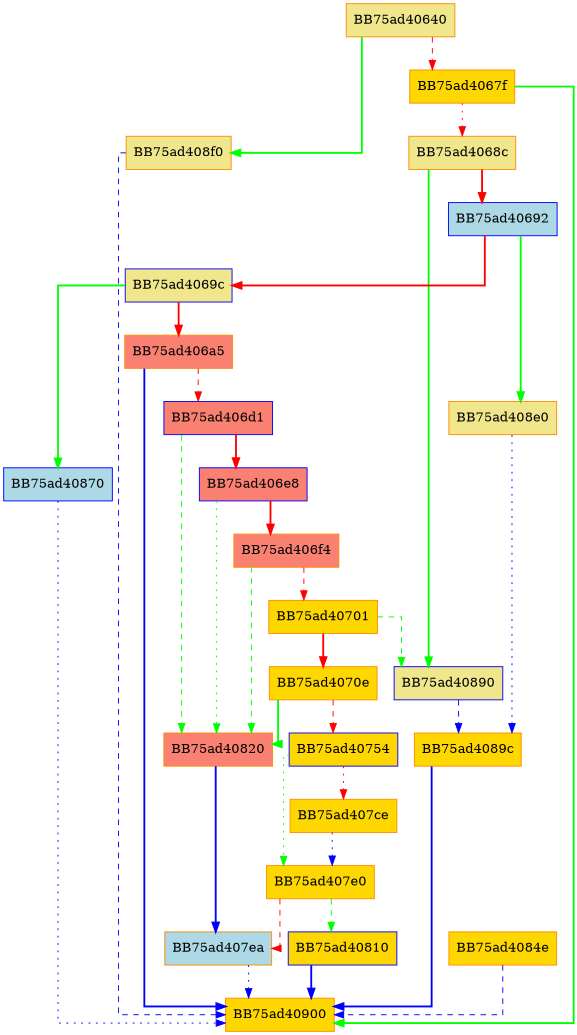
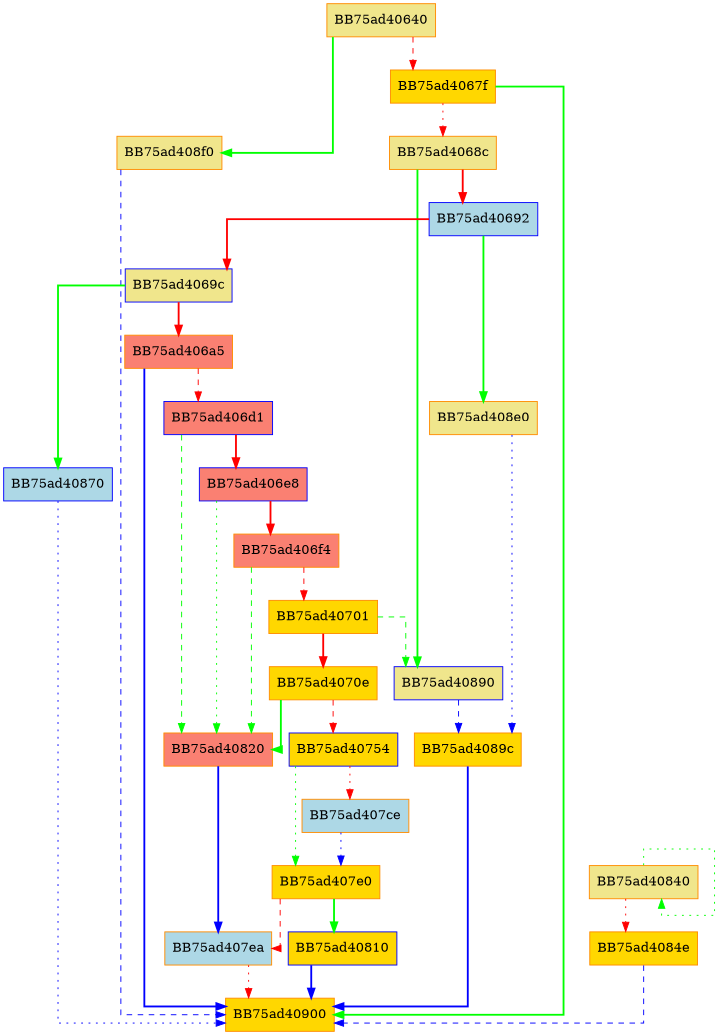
(343, 816) -> (355, 816)
none -> (644, 882)
(331, 911) -> (334, 911)
(249, 977) -> (249, 977)
